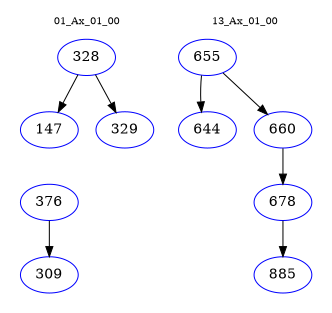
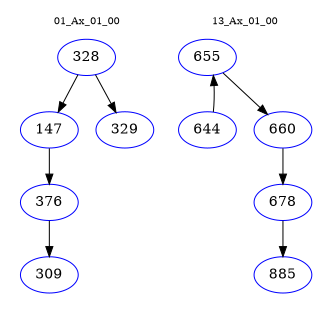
(201, 89) -> (214, 99)
none -> (49, 161)
